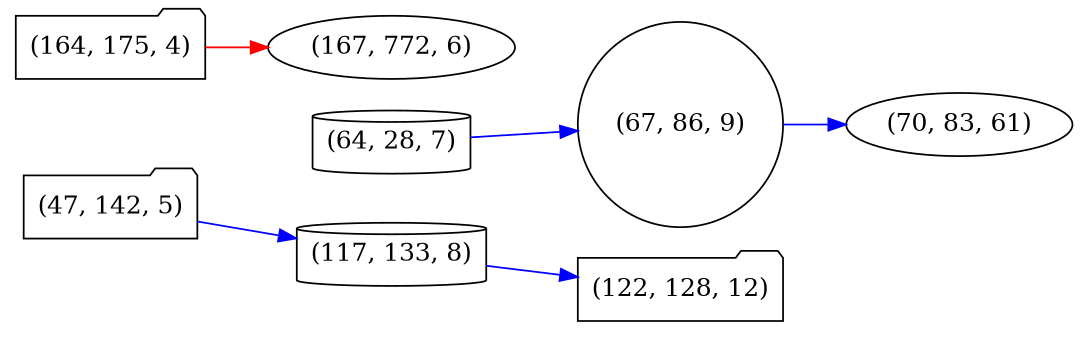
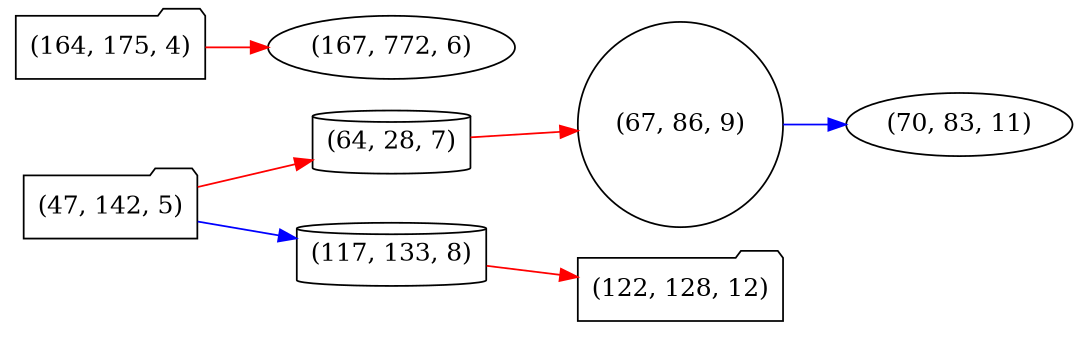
(959, 125) -> (959, 125)
(515, 135) -> (515, 135)
none -> (247, 176)
(523, 270) -> (523, 270)
